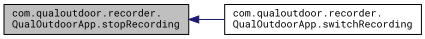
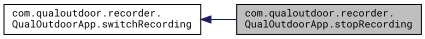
(212, 19) -> (224, 19)
